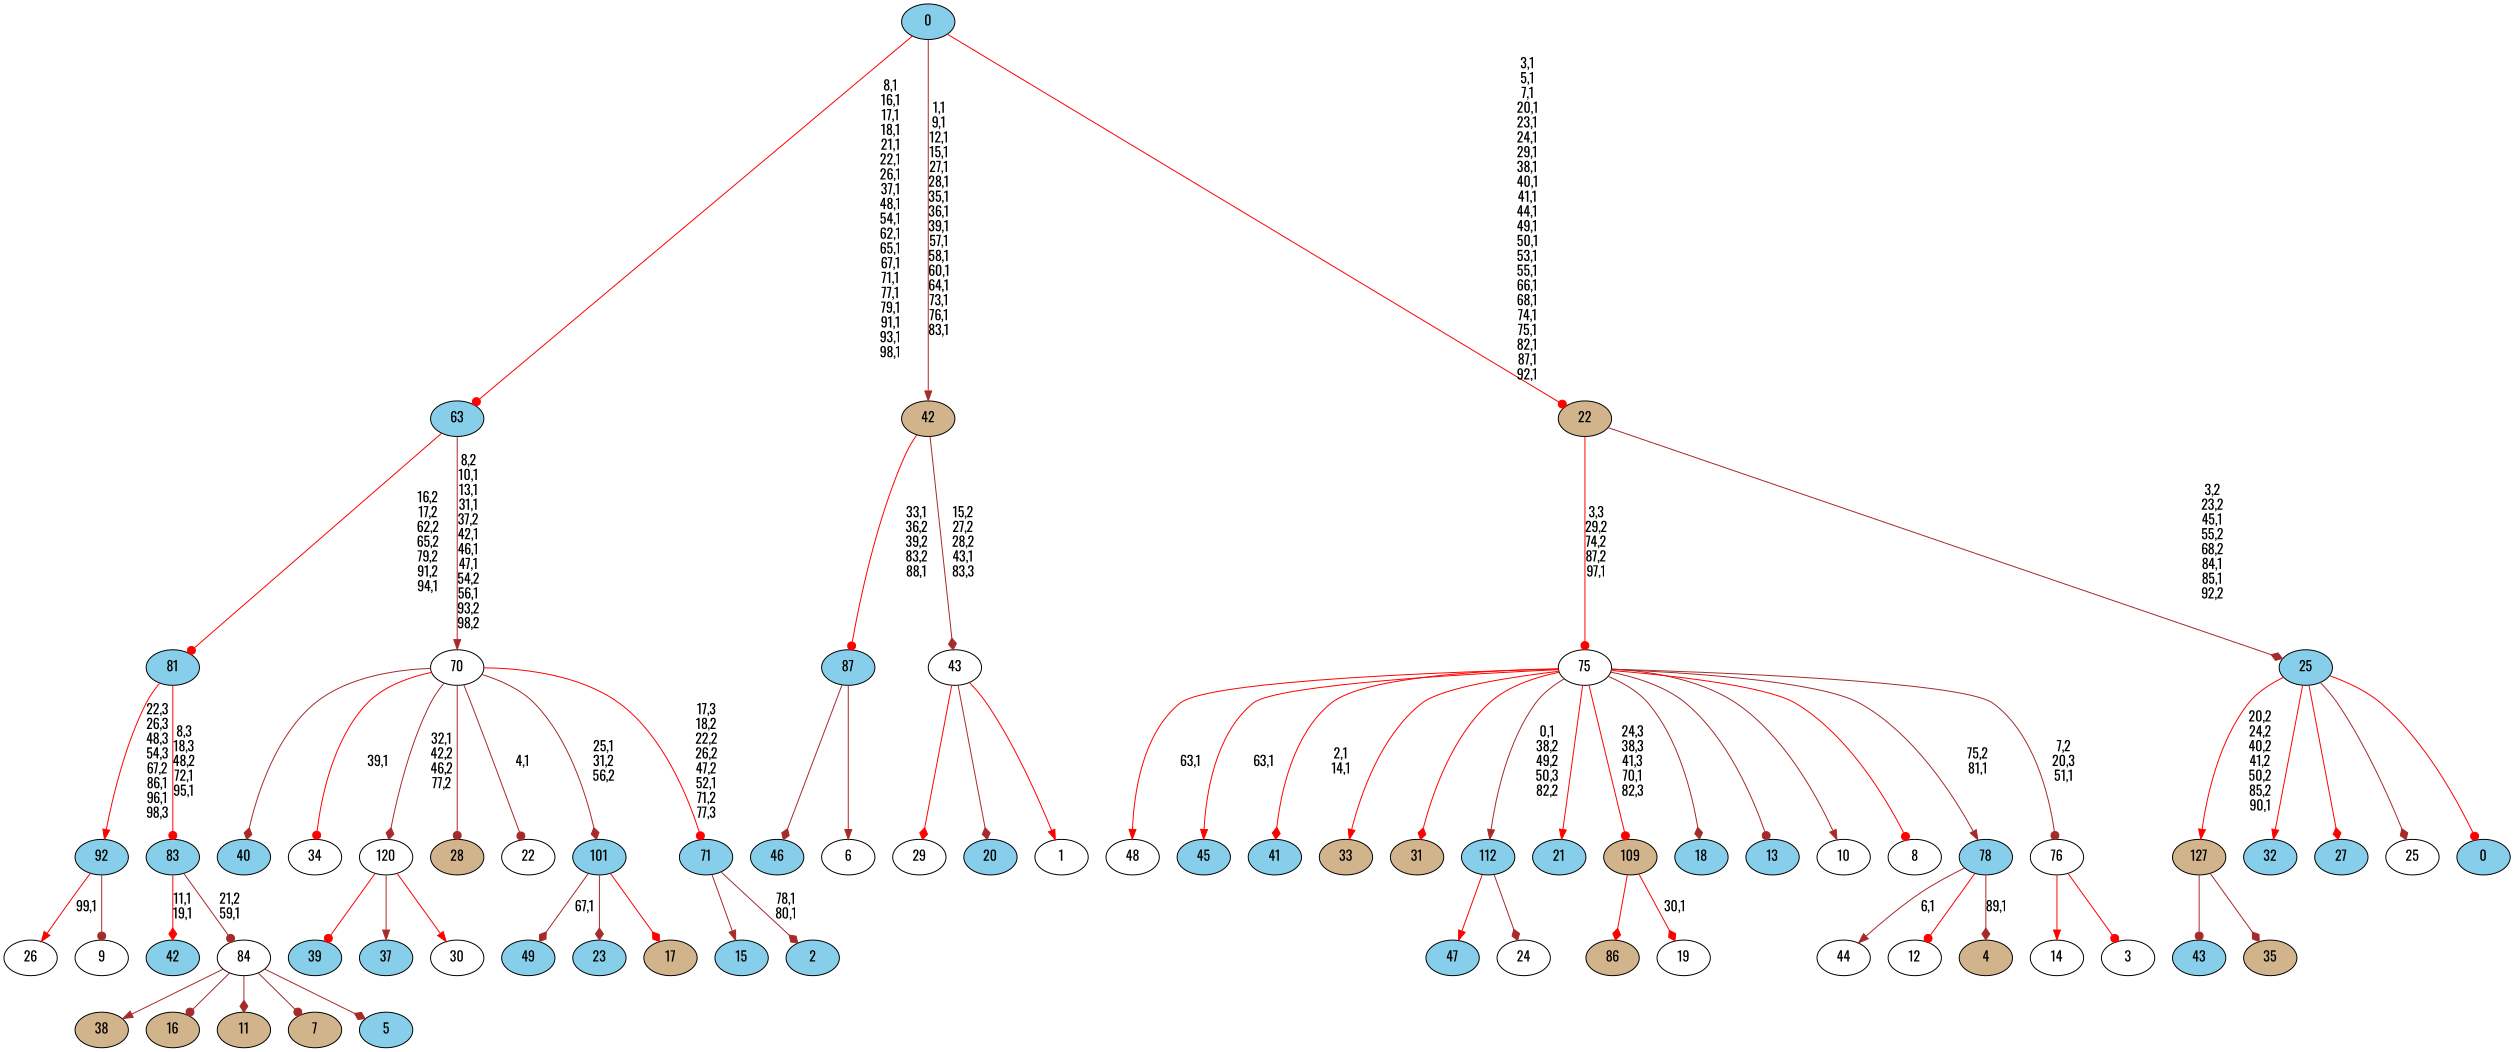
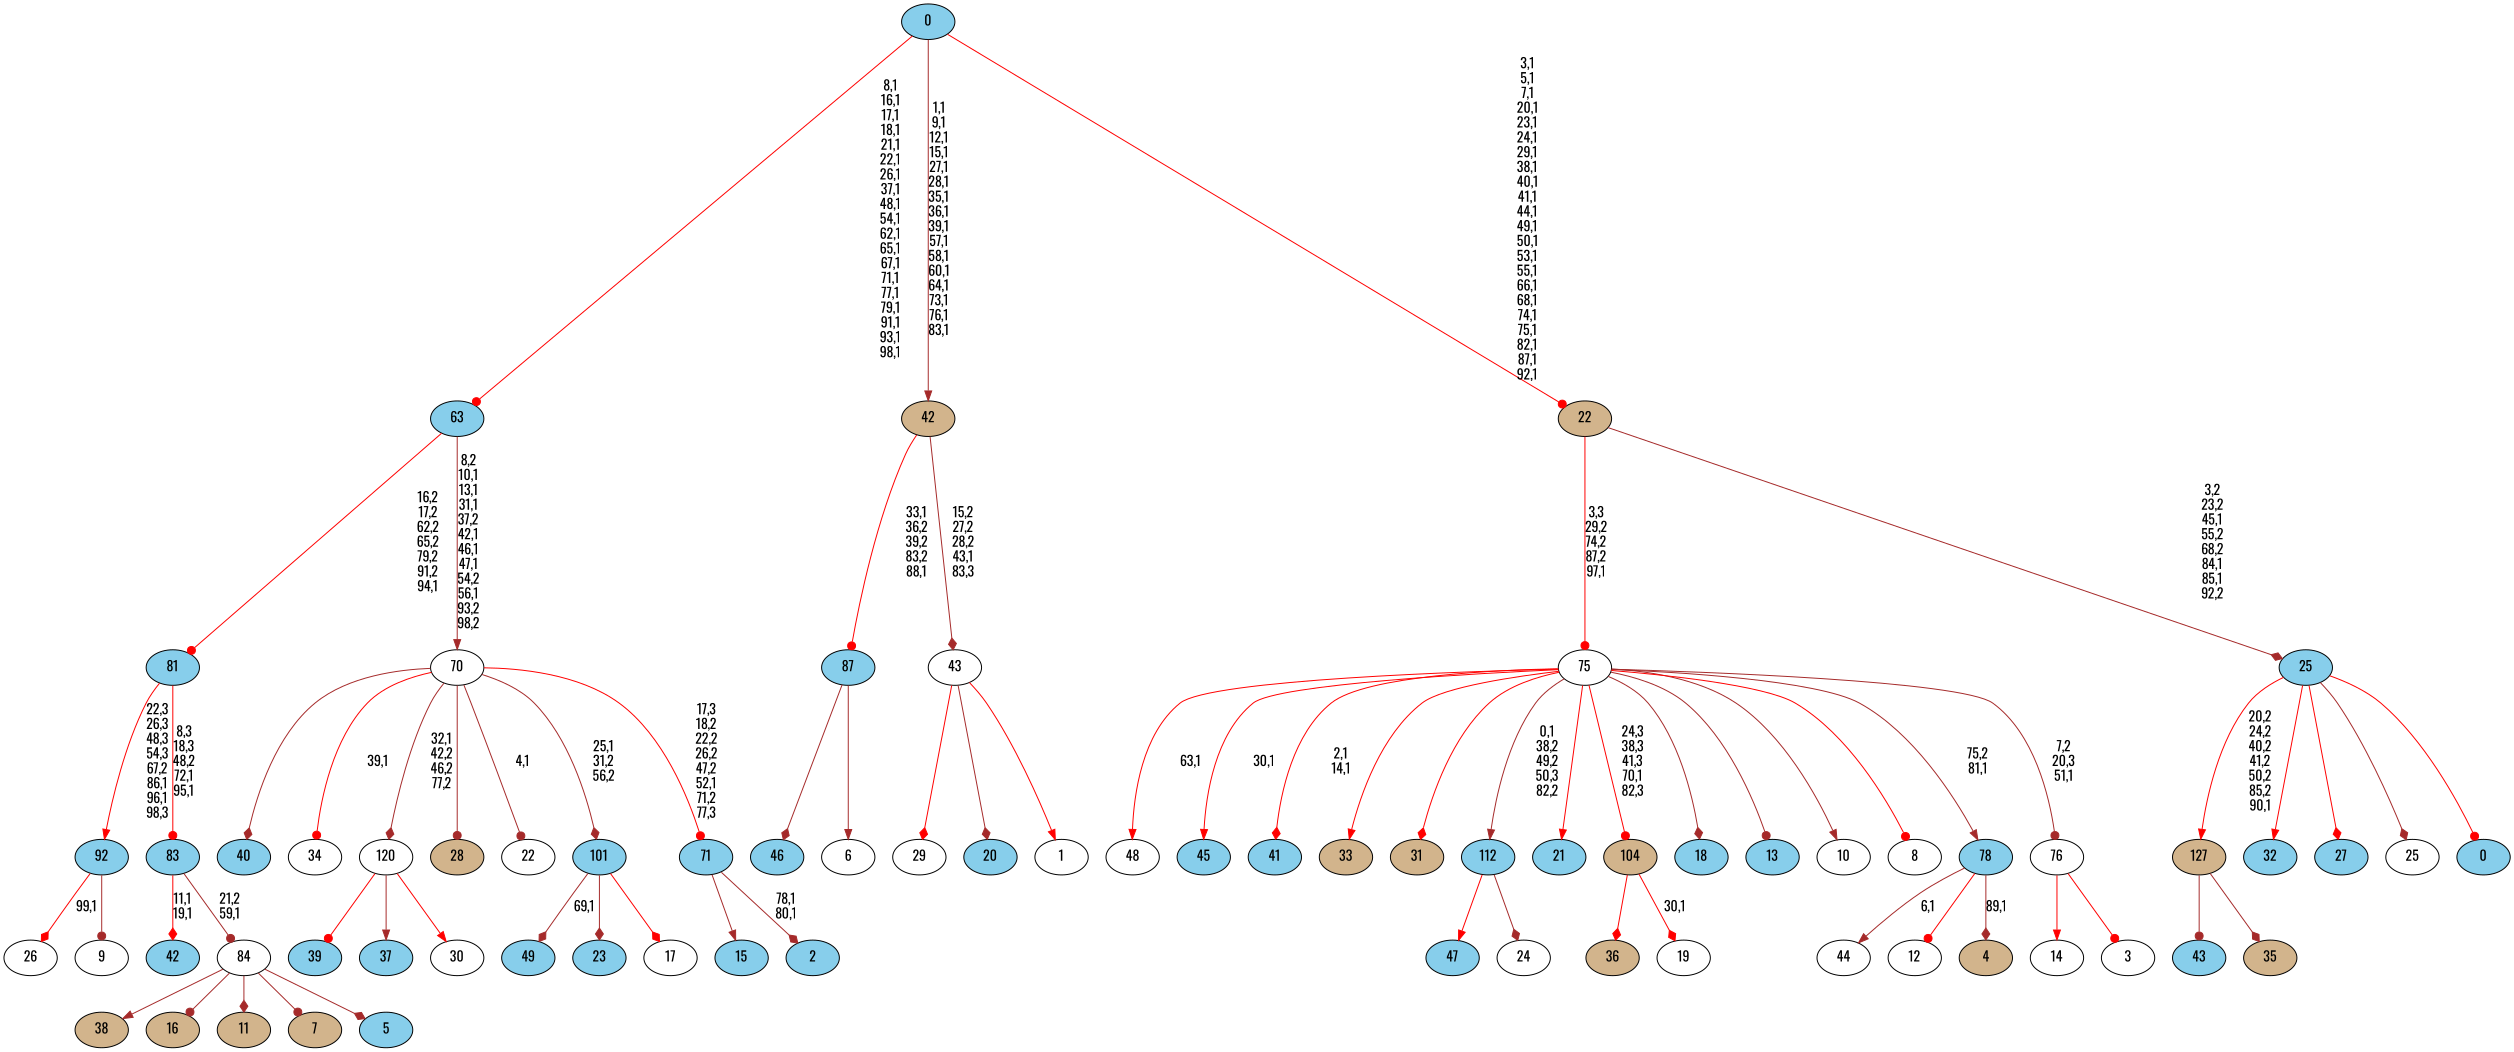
(1264, 762) -> (1264, 762)
(1630, 857) -> (1630, 857)
(68, 903) -> (69, 903)
(585, 908) -> (585, 908)
(671, 958) -> (671, 958)
(1613, 958) -> (1613, 958)
